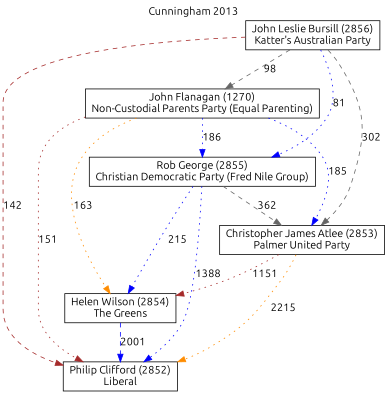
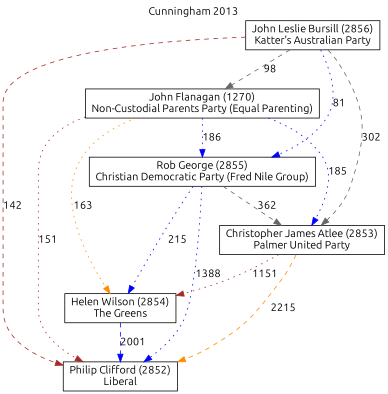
(250, 318) -> (250, 318)
